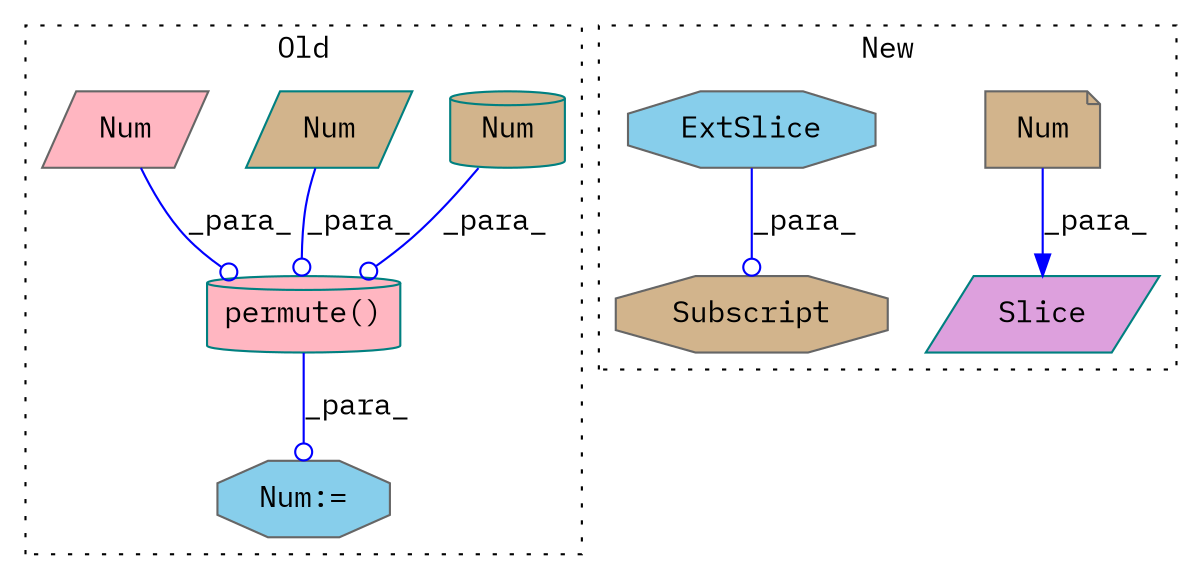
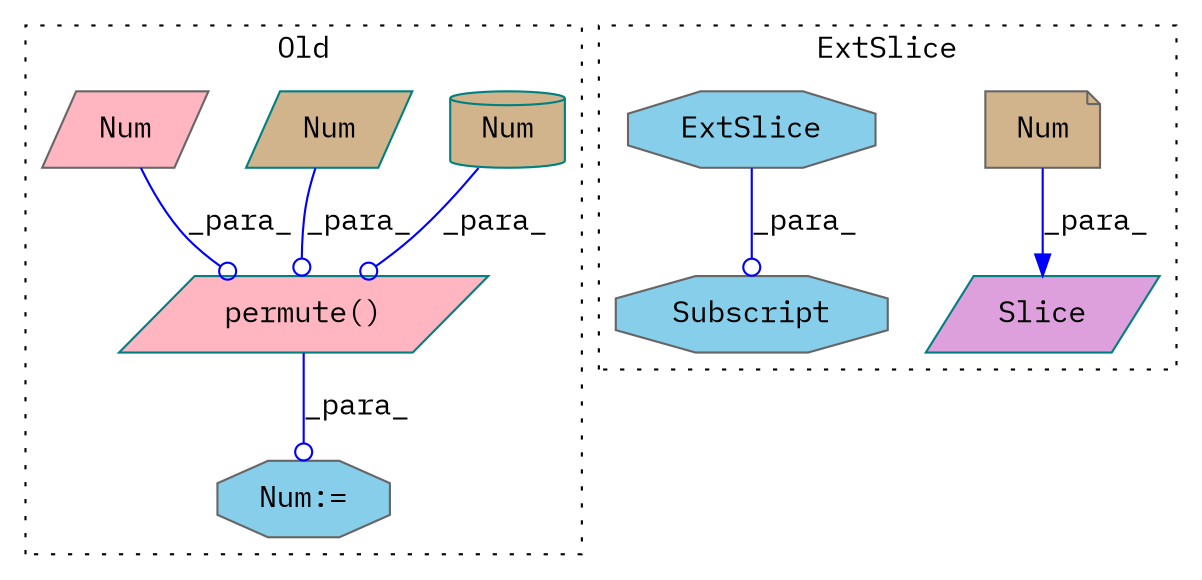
(888, 50) -> (888, 50)
(304, 314) -> (304, 314)
(752, 314) -> (752, 314)
